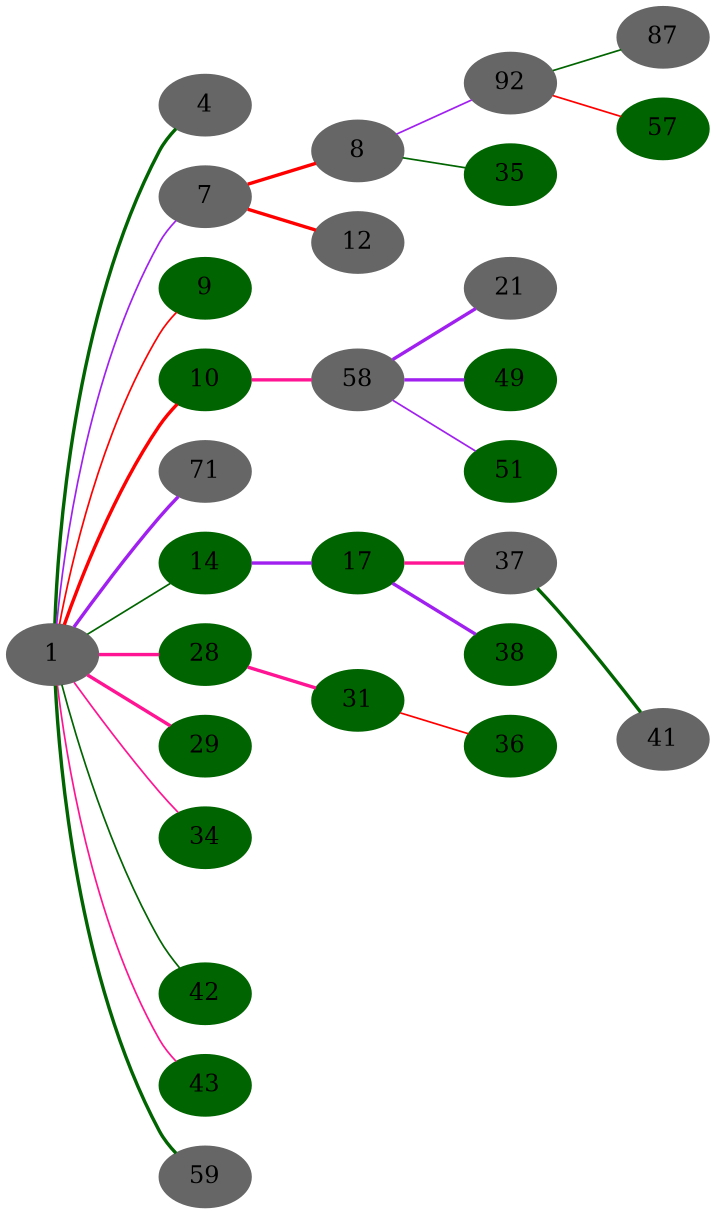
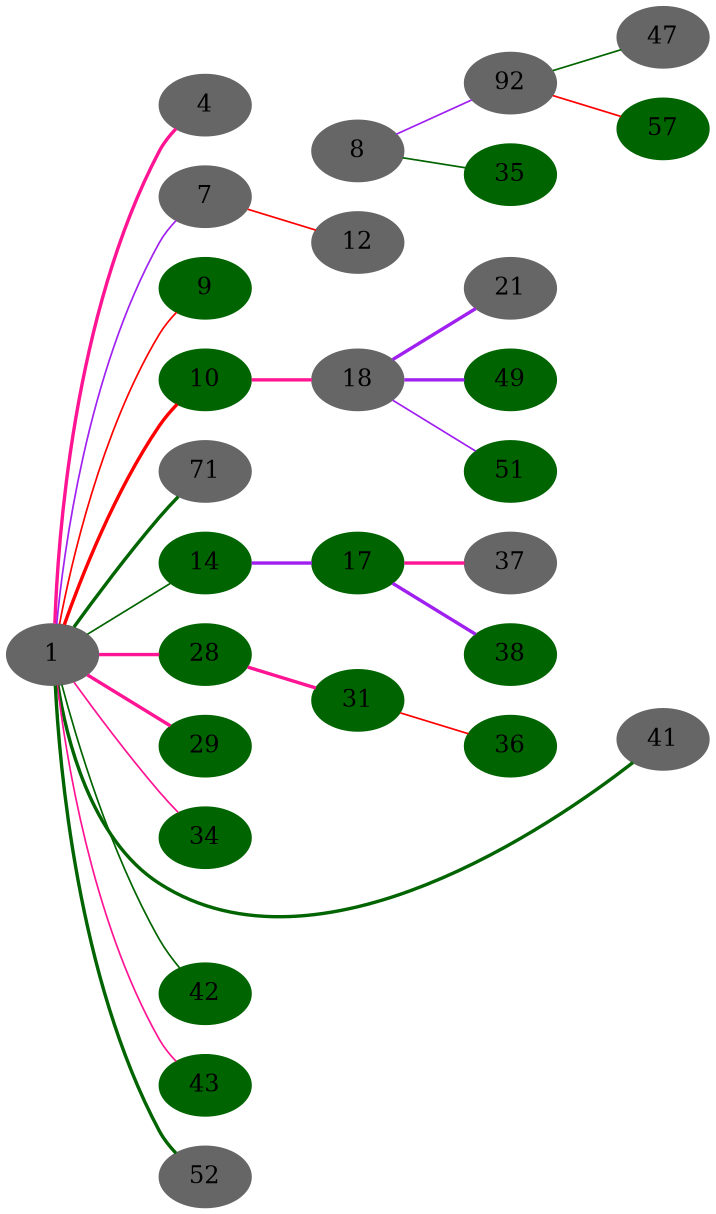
(663, 37) -> (663, 37)
(282, 174) -> none
(282, 220) -> (282, 220)
(86, 368) -> (86, 368)
(358, 380) -> (358, 380)
(124, 560) -> (124, 560)
(590, 649) -> (298, 915)
(205, 1177) -> (205, 1177)
